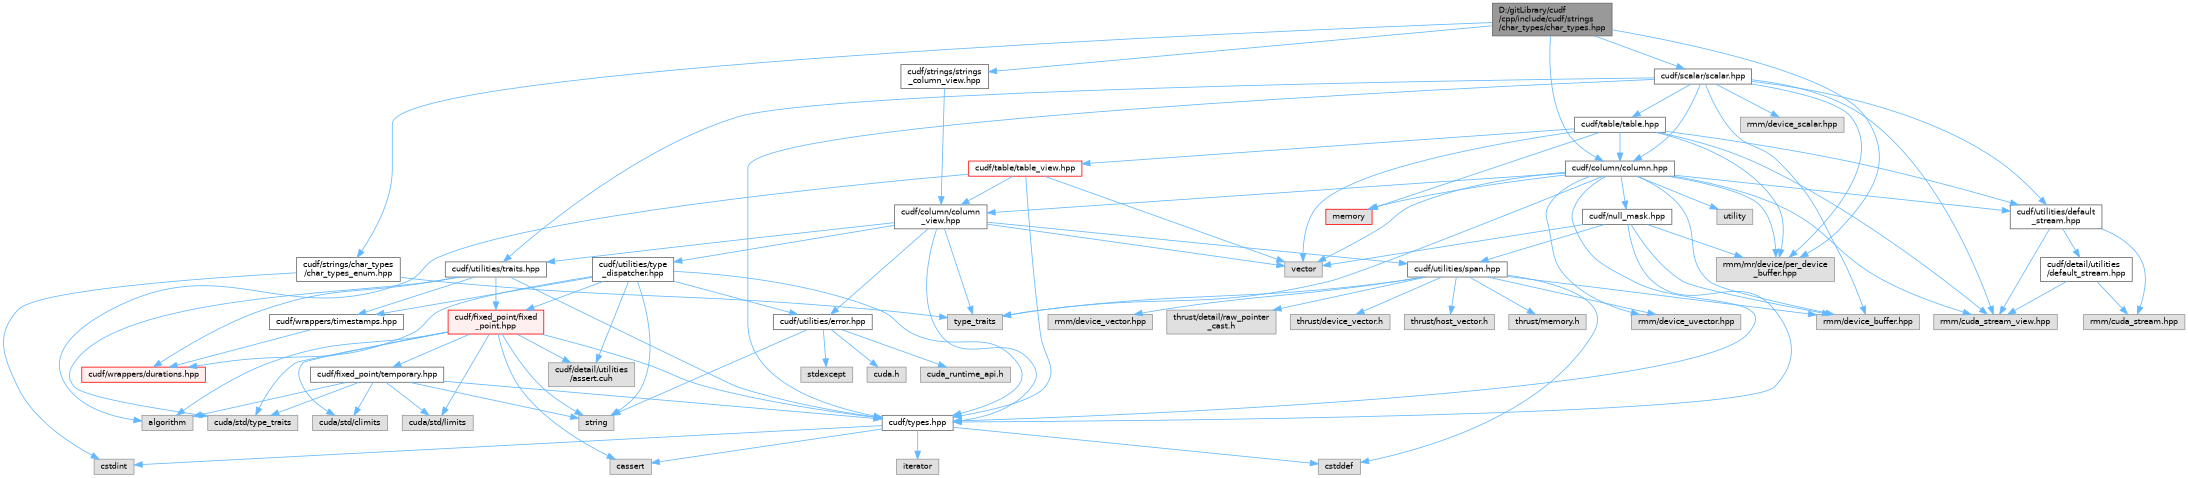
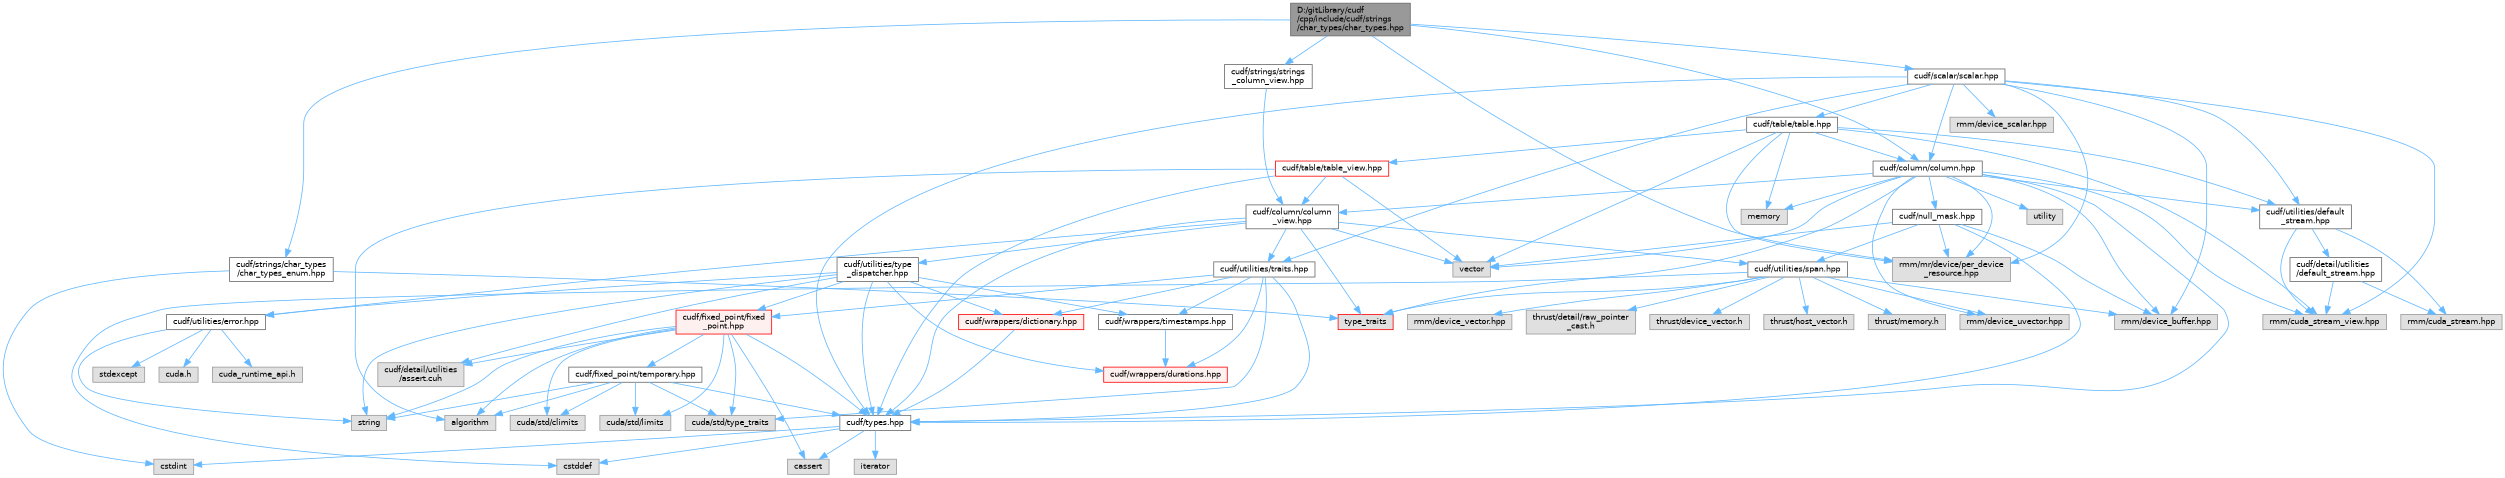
(1349, 217) -> (1764, 217)
(1775, 269) -> (1952, 269)
(975, 322) -> (1366, 322)
none -> (1021, 322)
